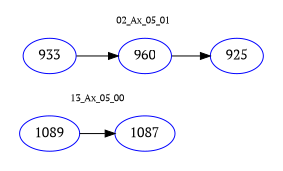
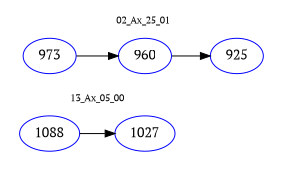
(143, 21) -> (143, 21)
(50, 56) -> (50, 56)
(50, 134) -> (50, 134)
(145, 134) -> (145, 134)
